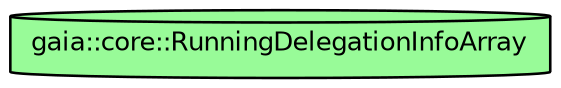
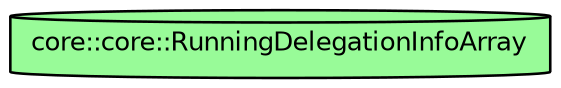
(280, 44) -> (280, 44)
